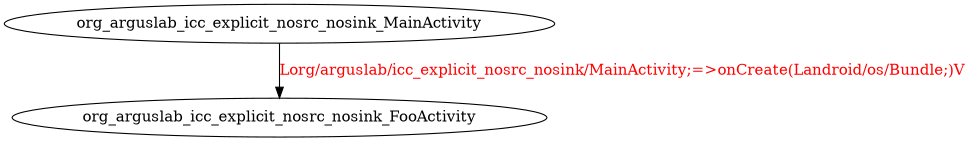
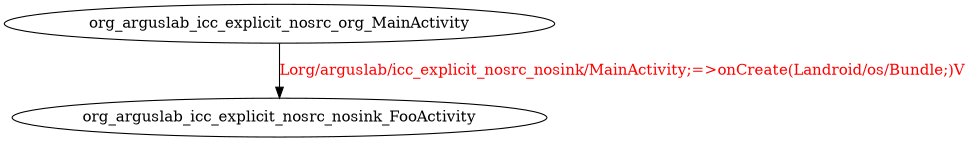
(280, 24) -> (280, 24)
